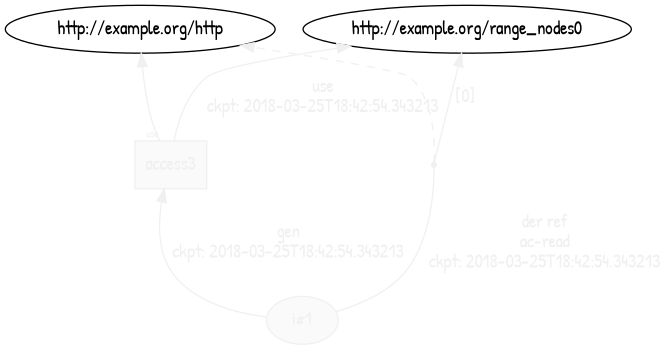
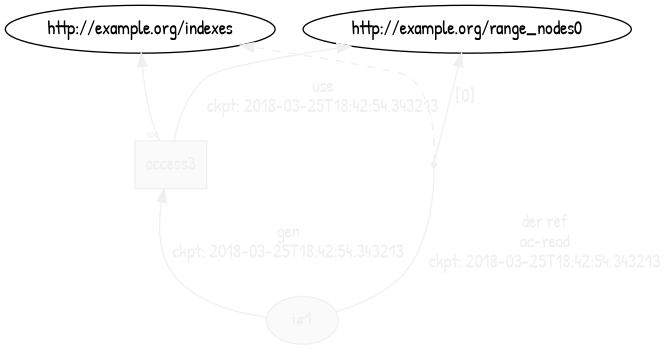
(140, 29) -> (140, 29)
